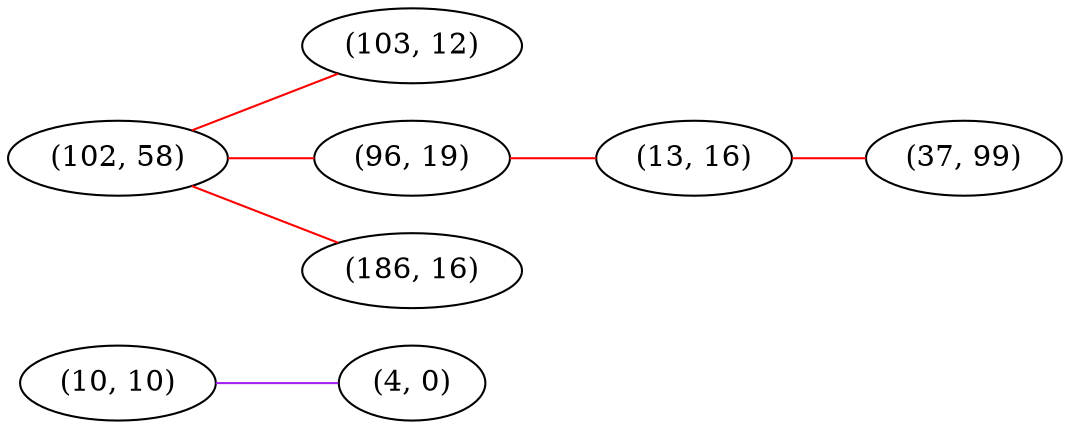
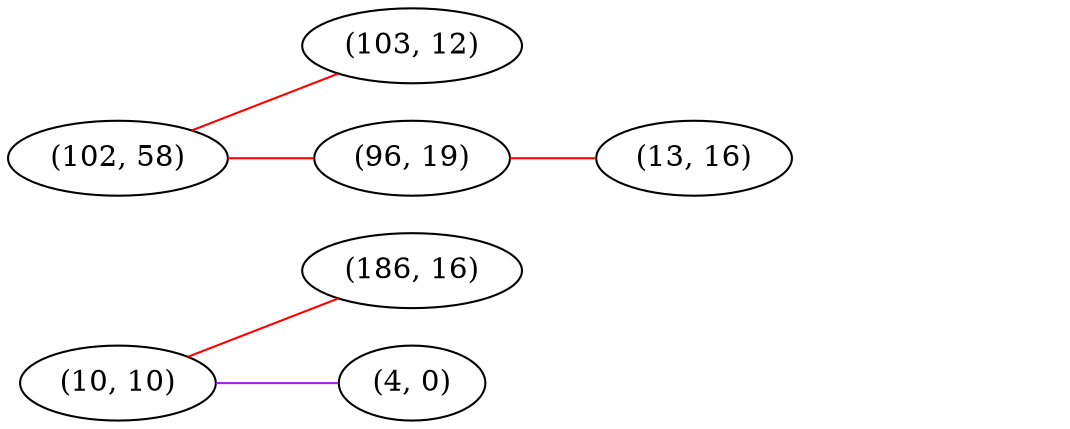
(964, 158) -> none
(265, 214) -> (263, 328)
